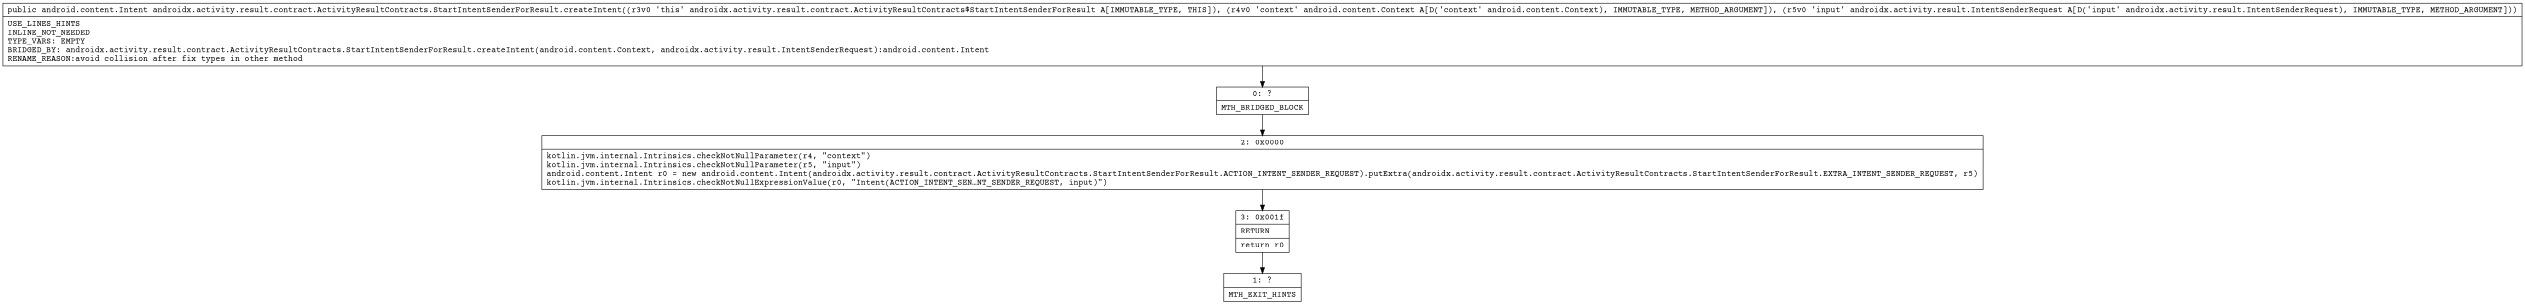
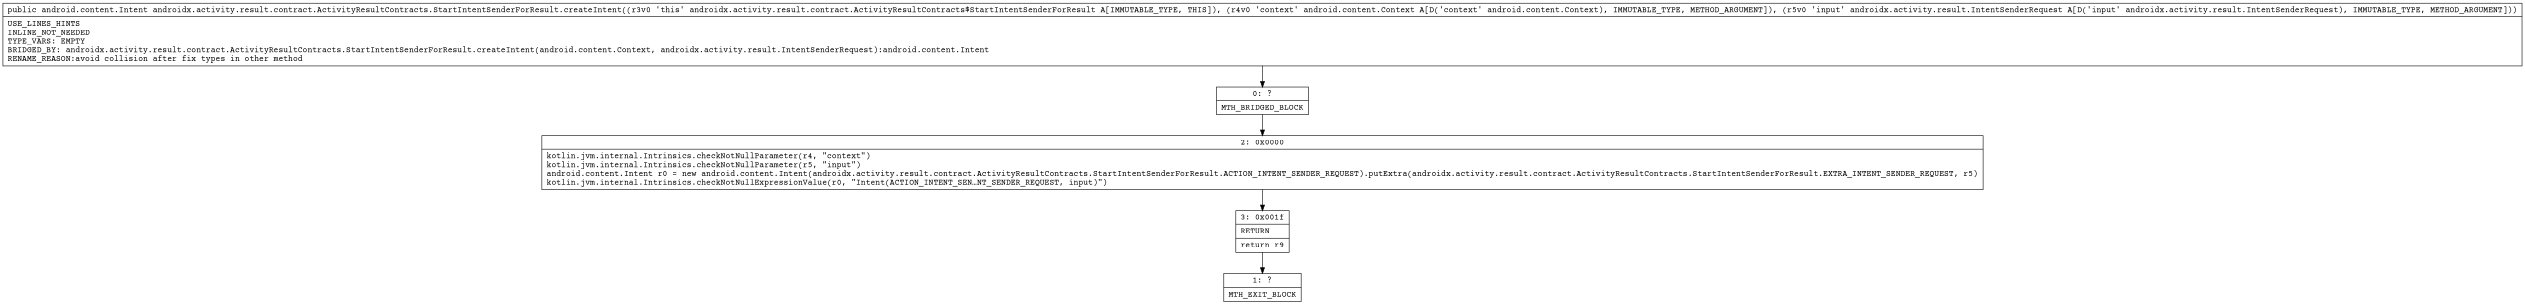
(1262, 245) -> (1262, 245)
(1262, 294) -> (1262, 294)
